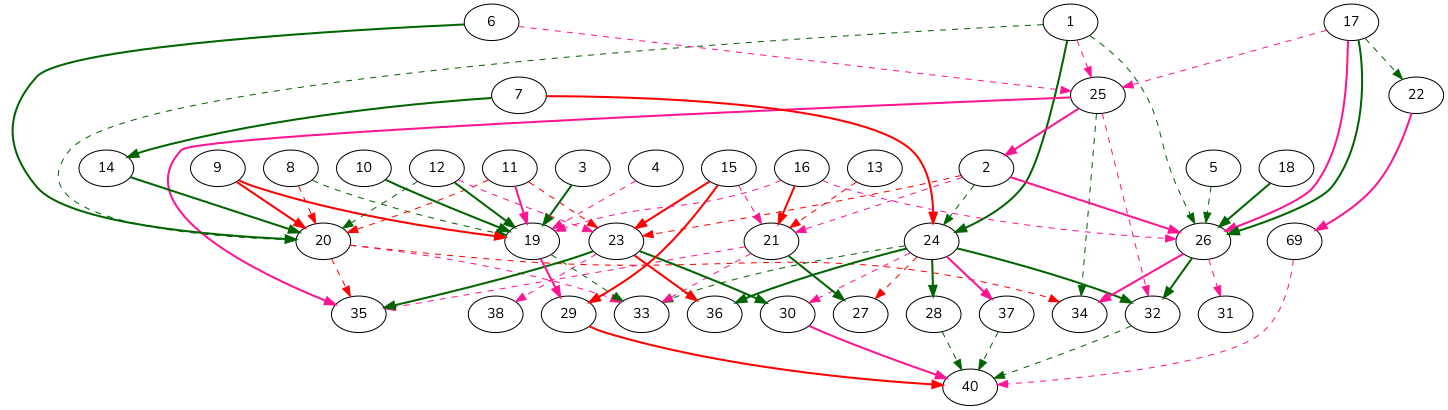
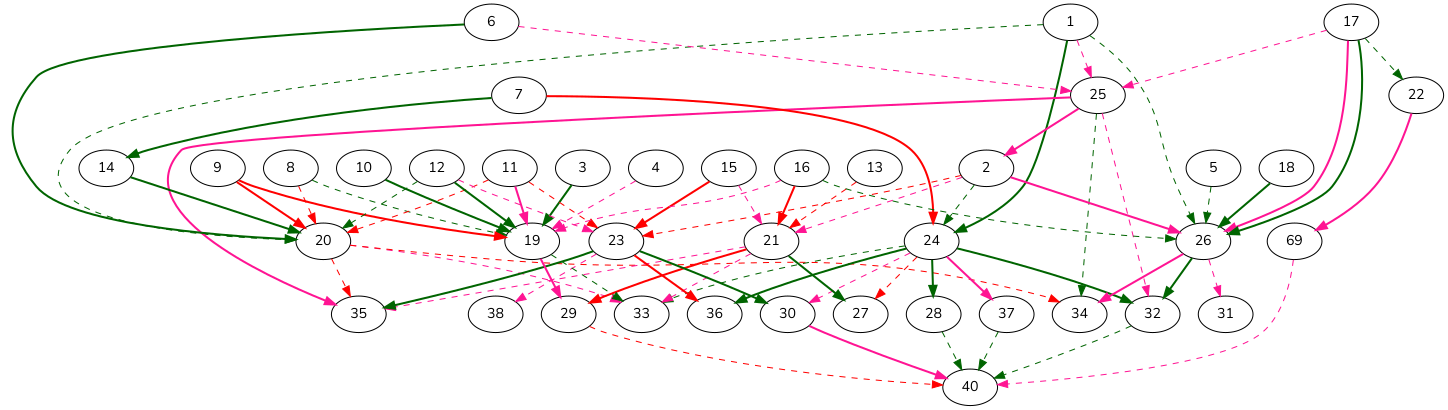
(1001, 221) -> (1001, 221)
(665, 248) -> (672, 272)
(759, 366) -> (759, 366)
